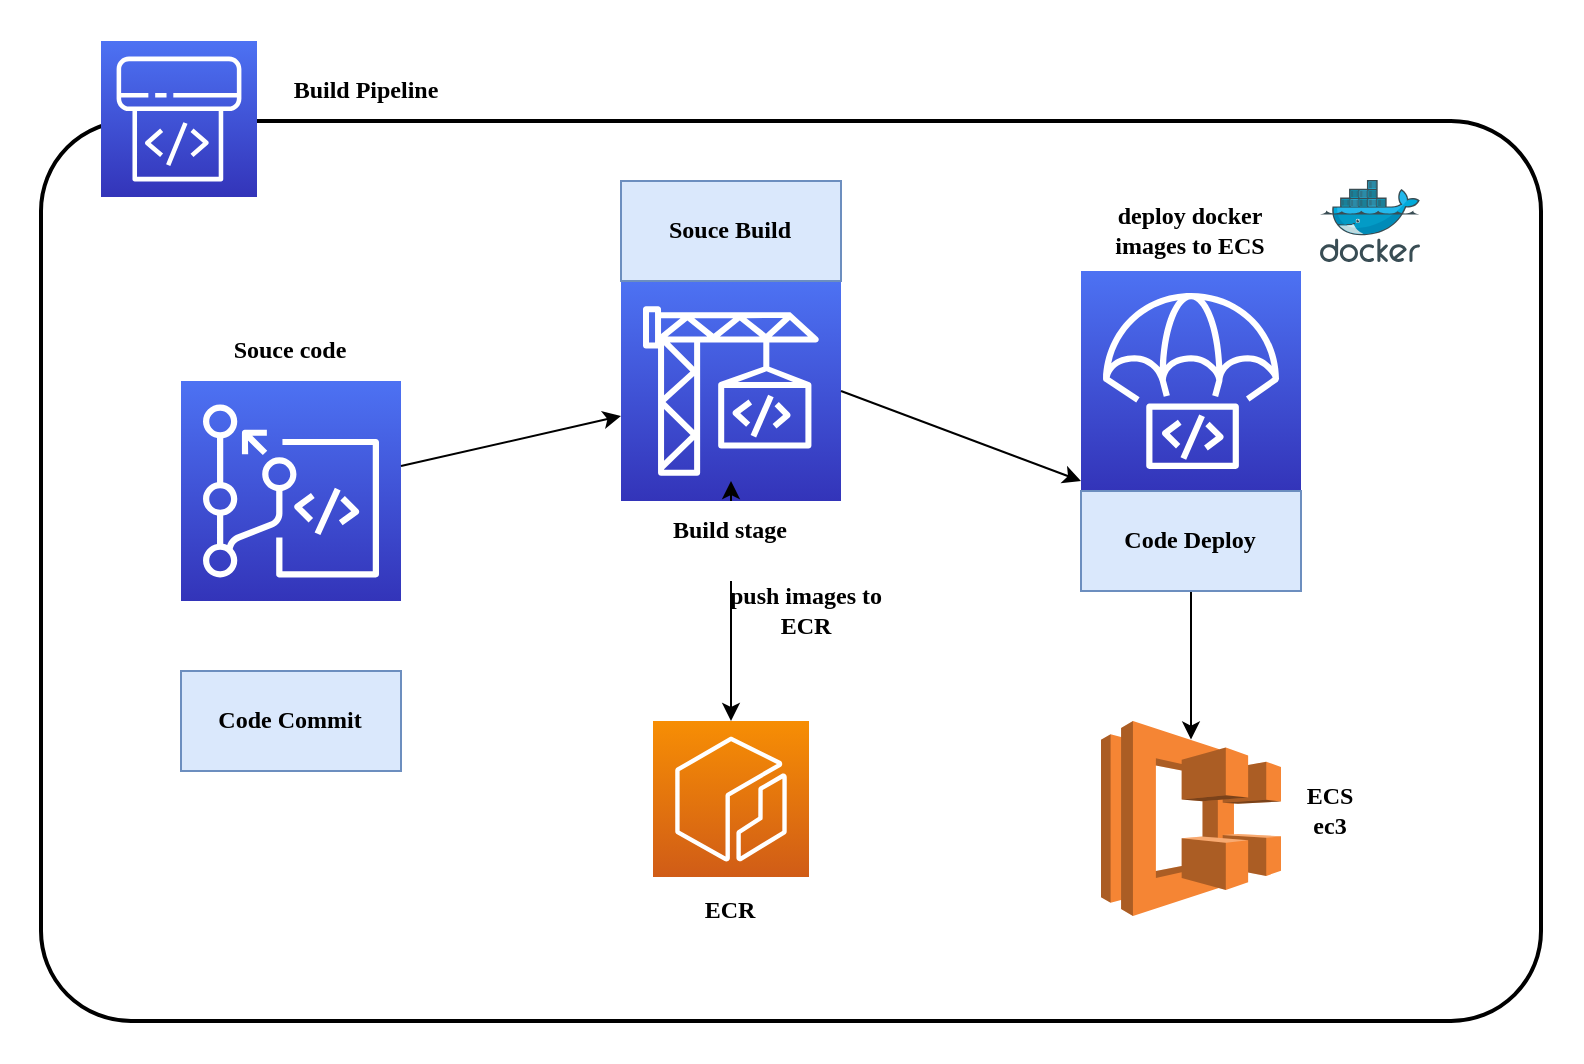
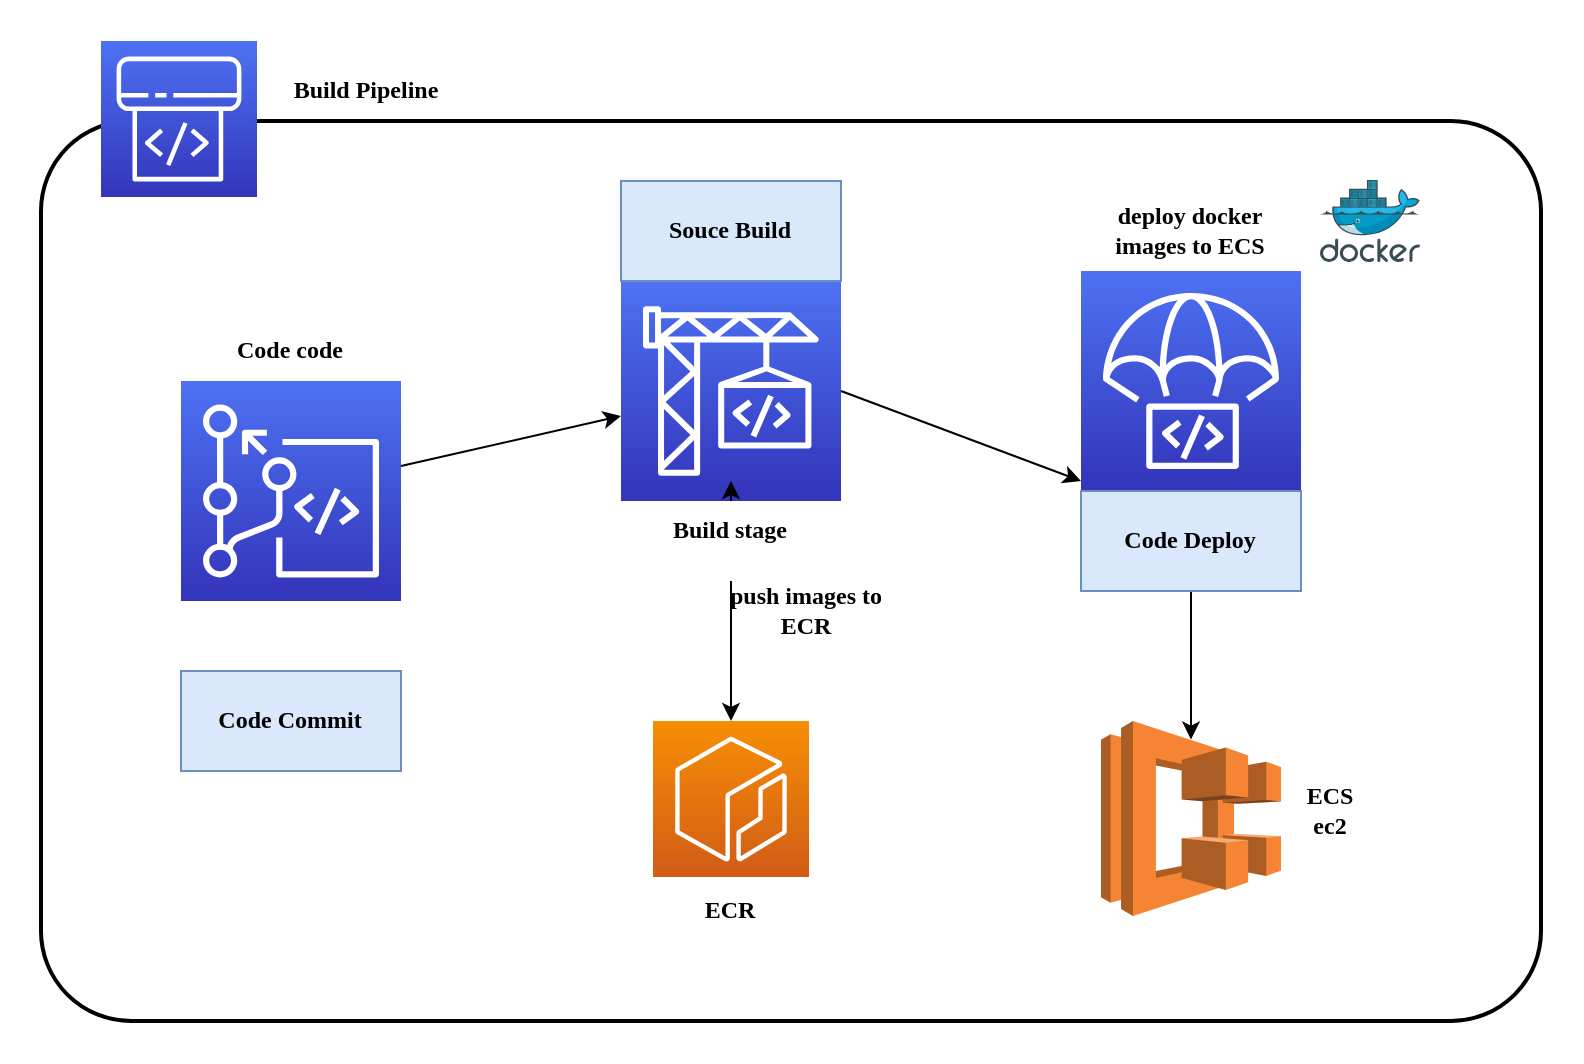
(291, 351) -> (291, 351)
(1331, 811) -> (1331, 811)
